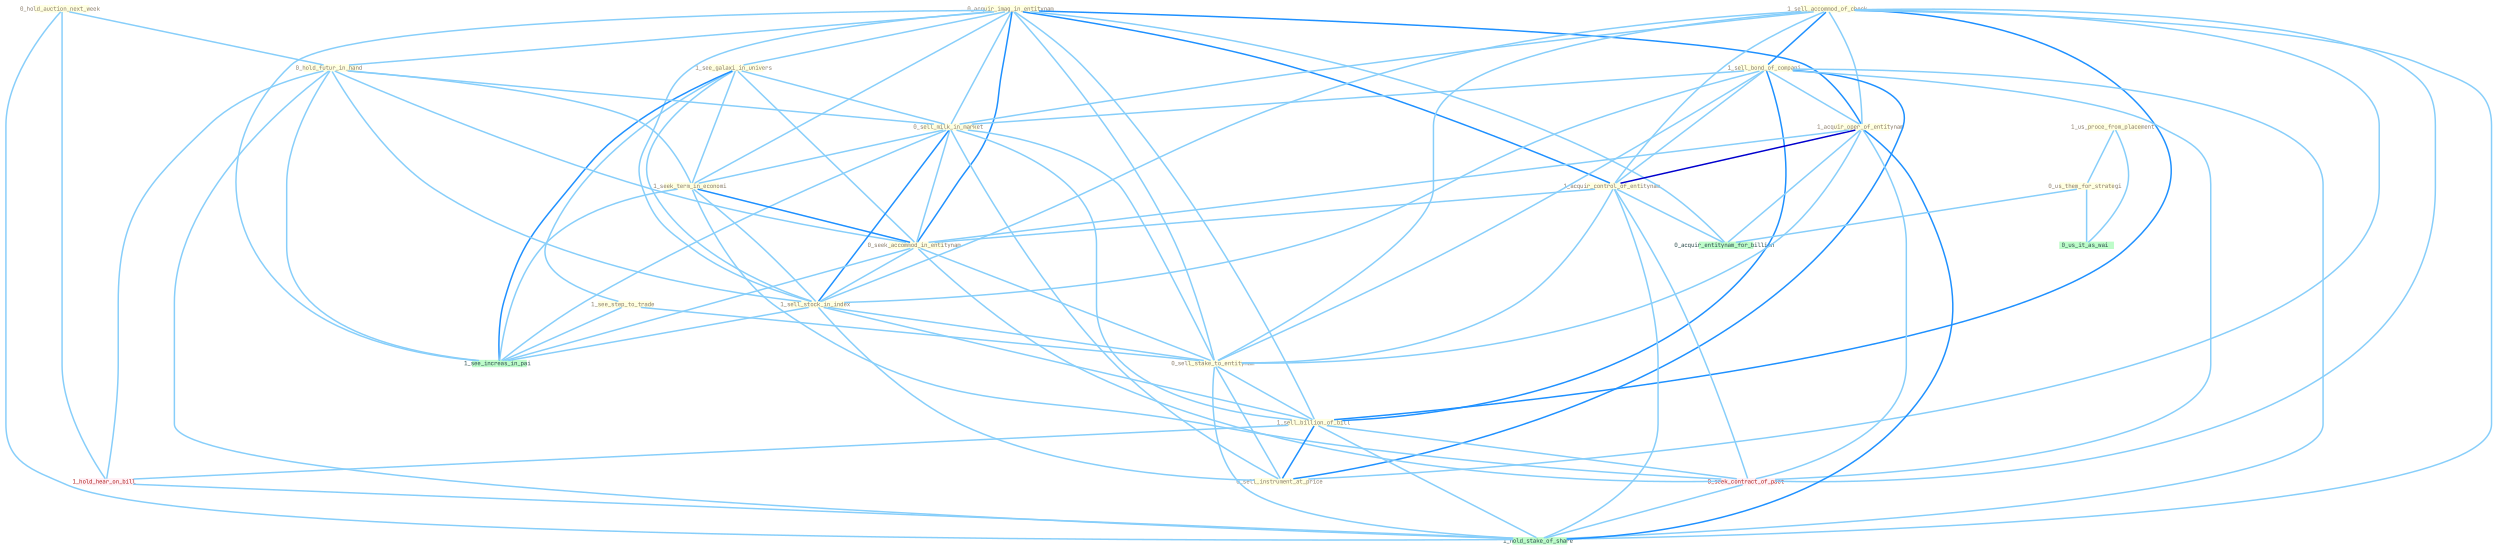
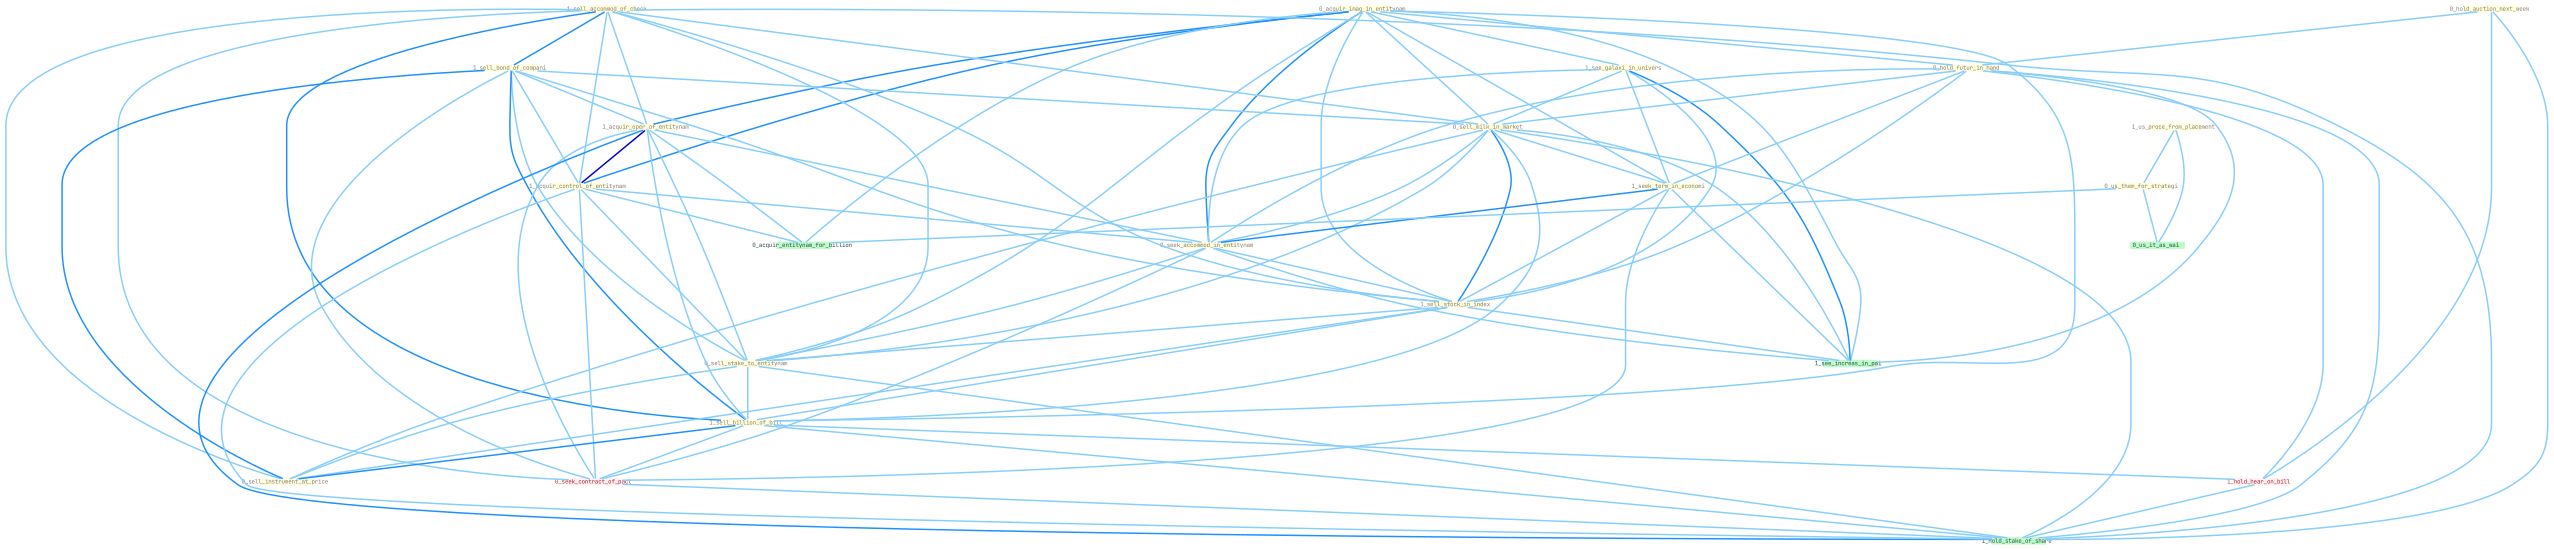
none -> (673, 267)
(625, 304) -> none
(2323, 409) -> (1950, 229)
